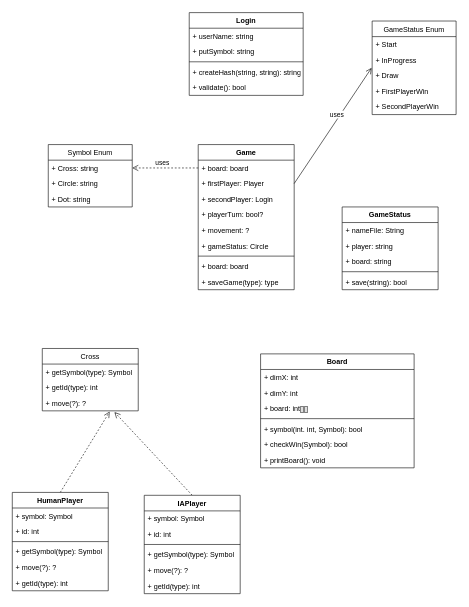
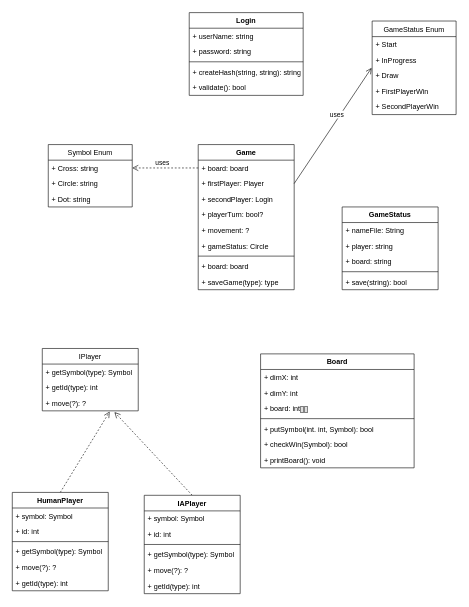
(226, 52) -> (225, 52)
(90, 356) -> (90, 356)
(317, 429) -> (323, 429)
